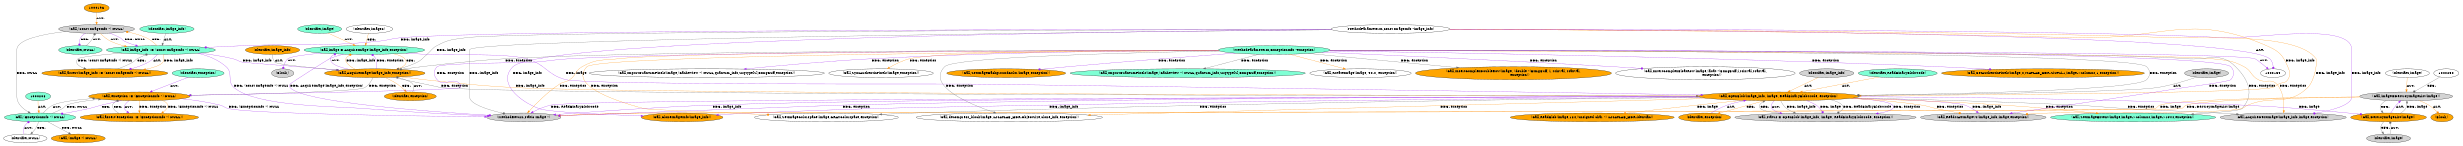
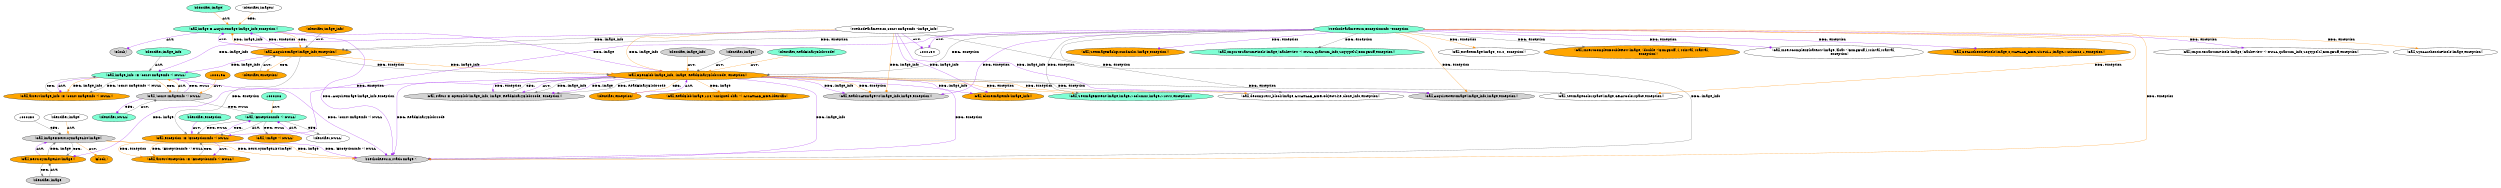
(268, 64) -> (229, 64)
(113, 108) -> (203, 150)
